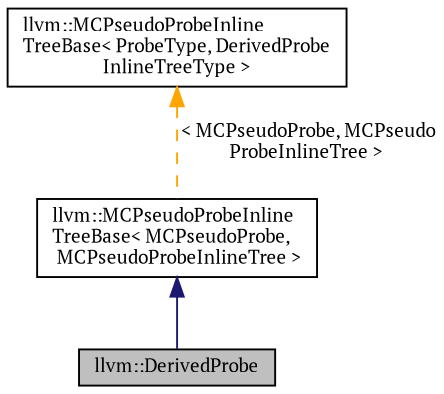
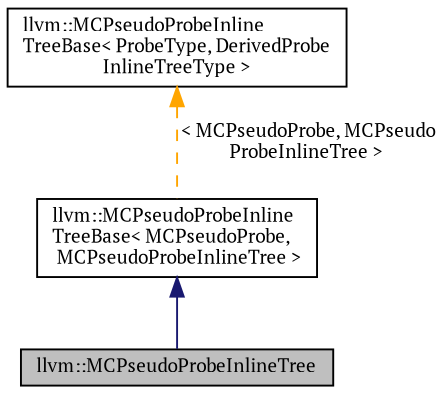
(177, 368) -> (177, 368)
